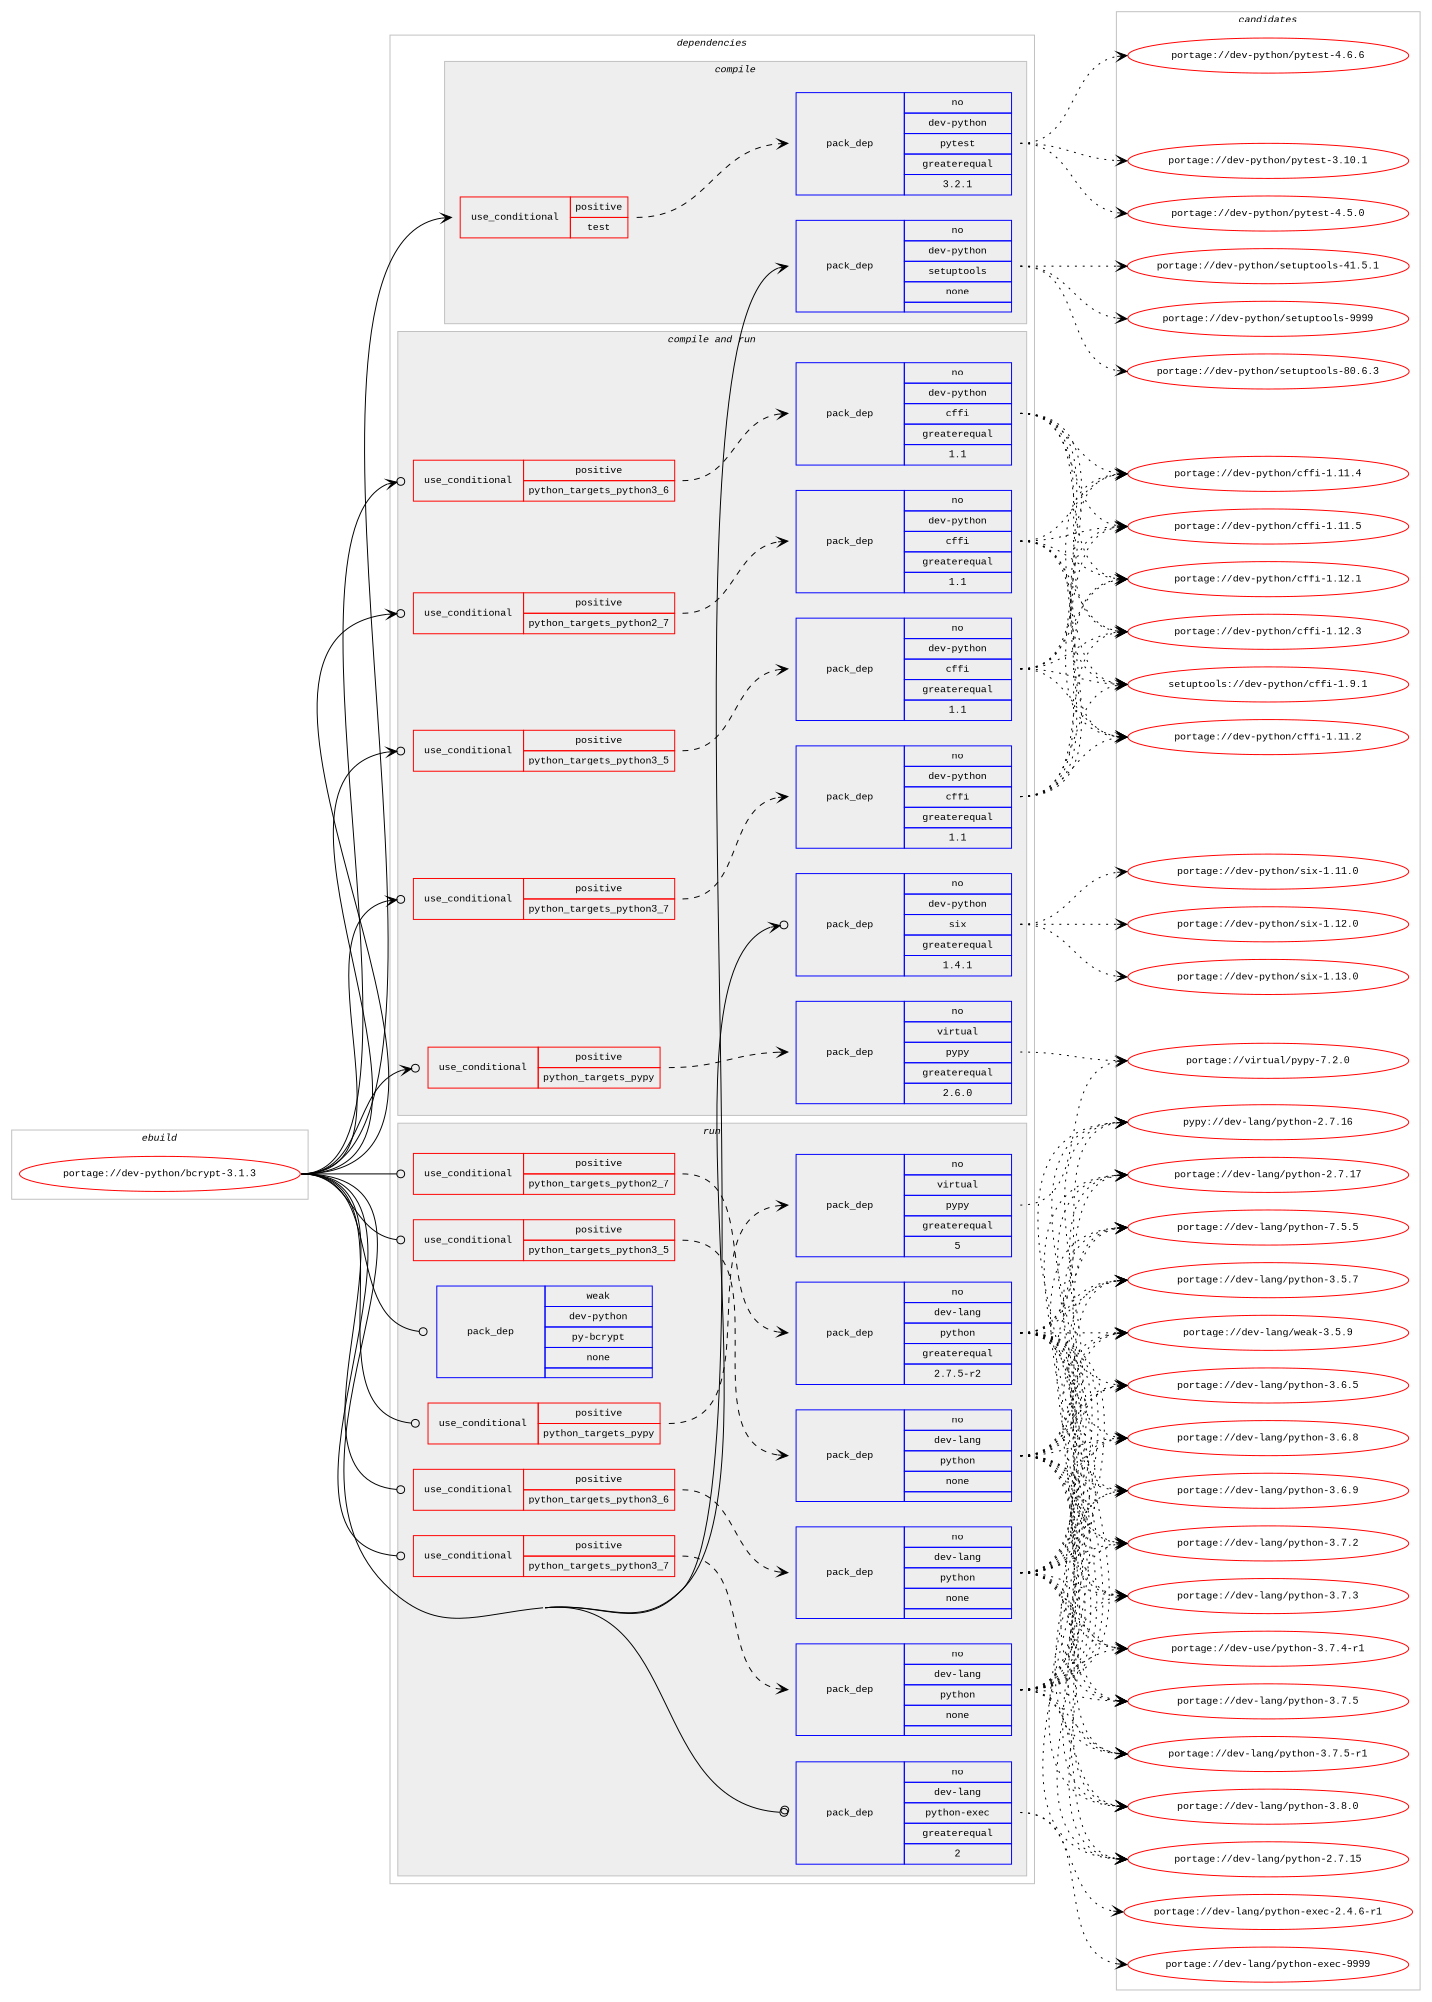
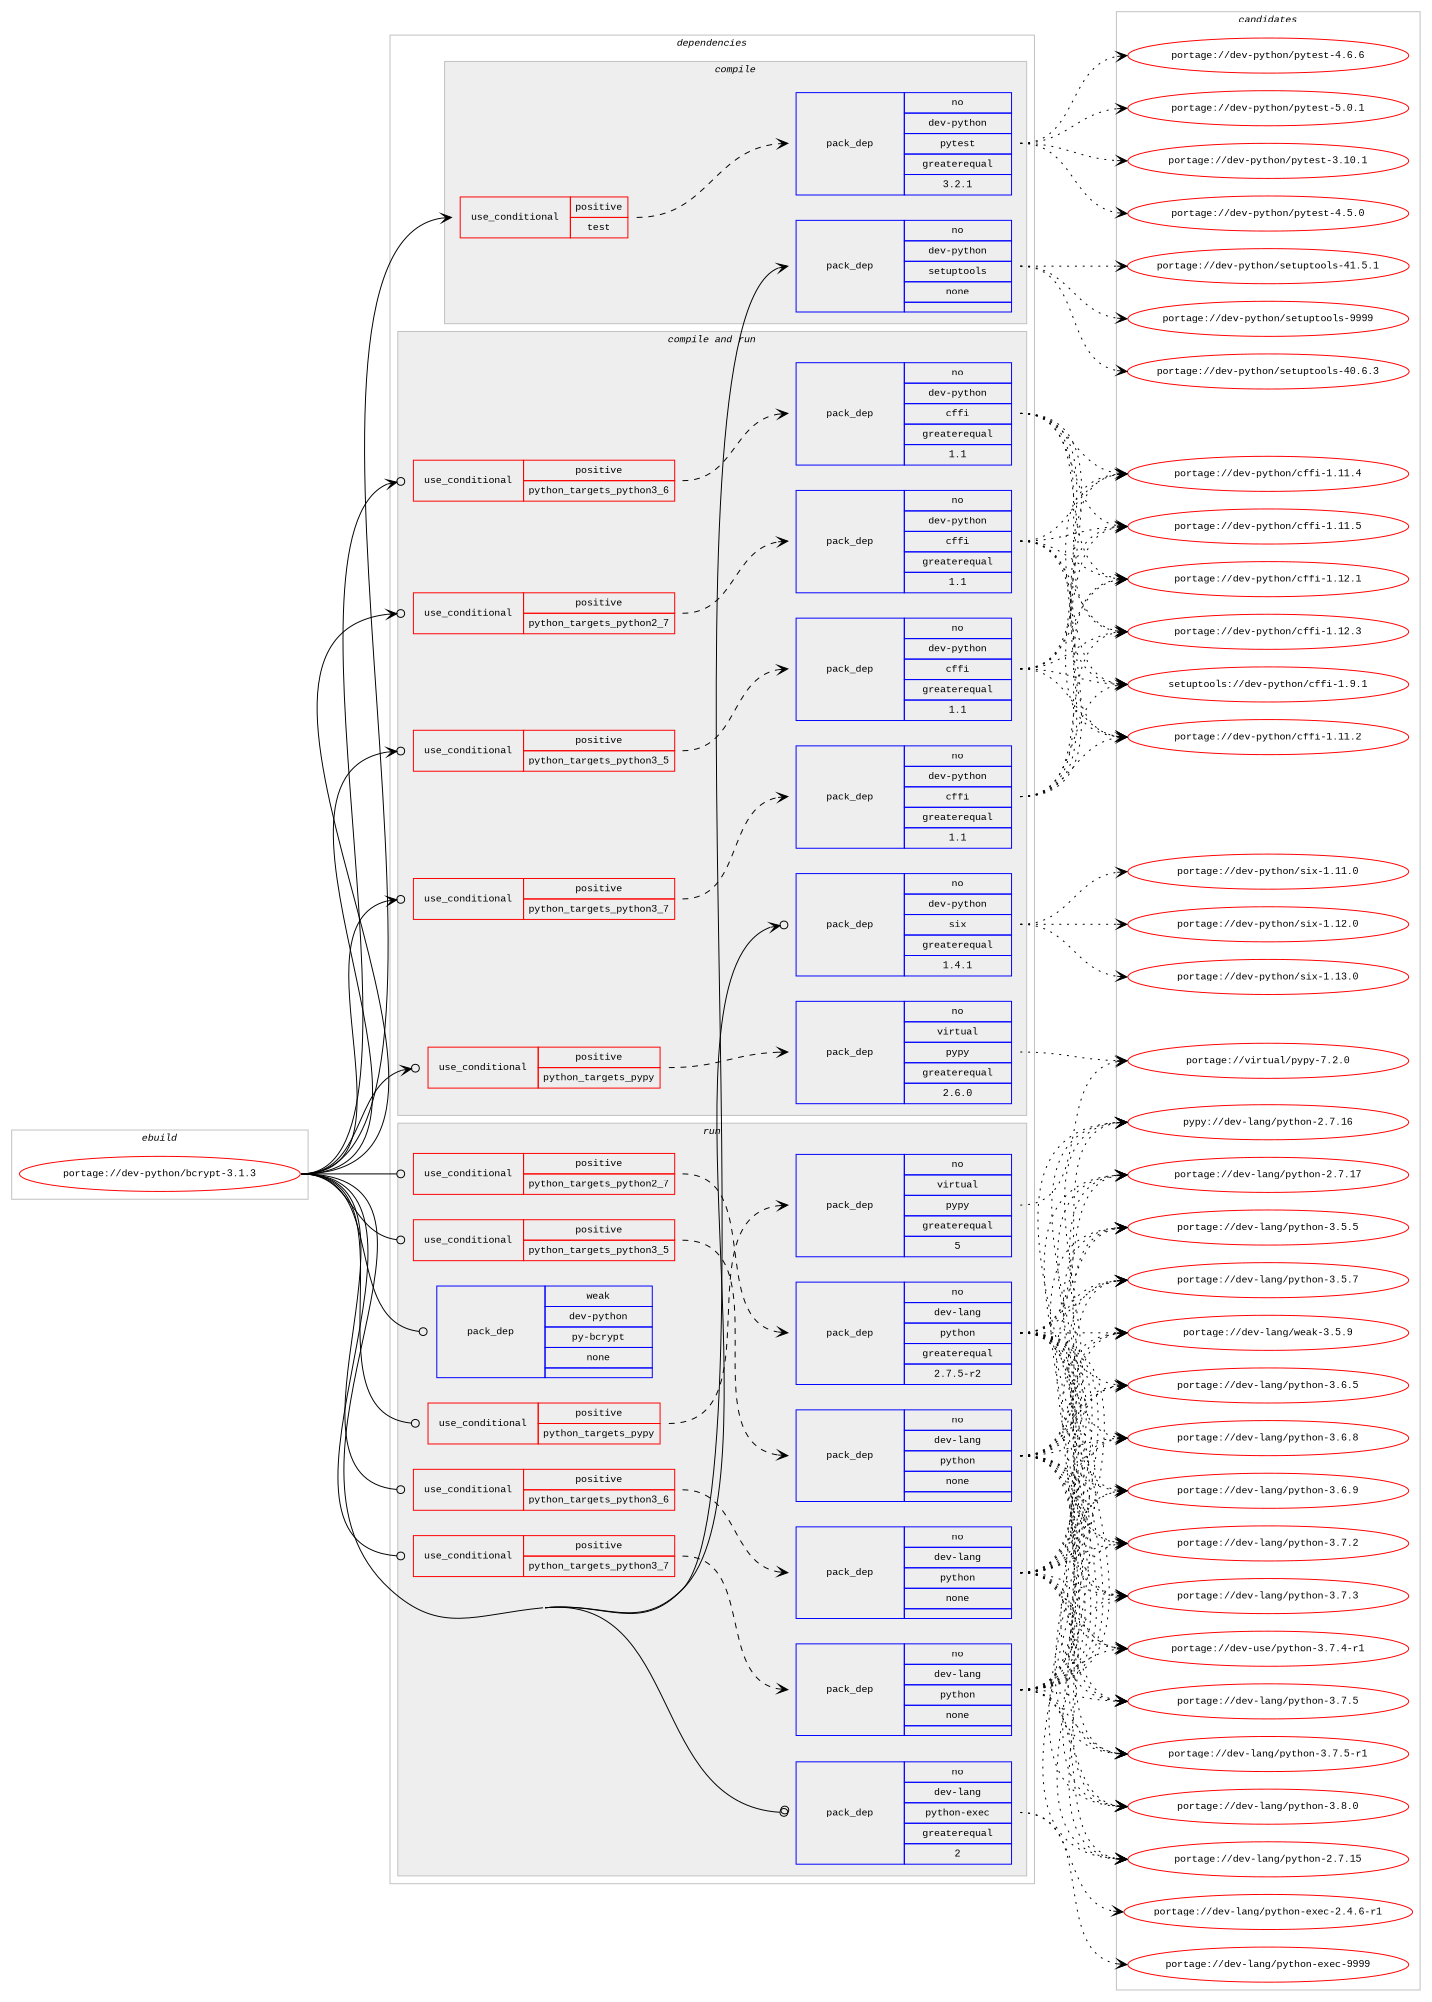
none -> (1268, 108)
(1268, 371) -> (1268, 371)
(1268, 1228) -> (1268, 1228)
